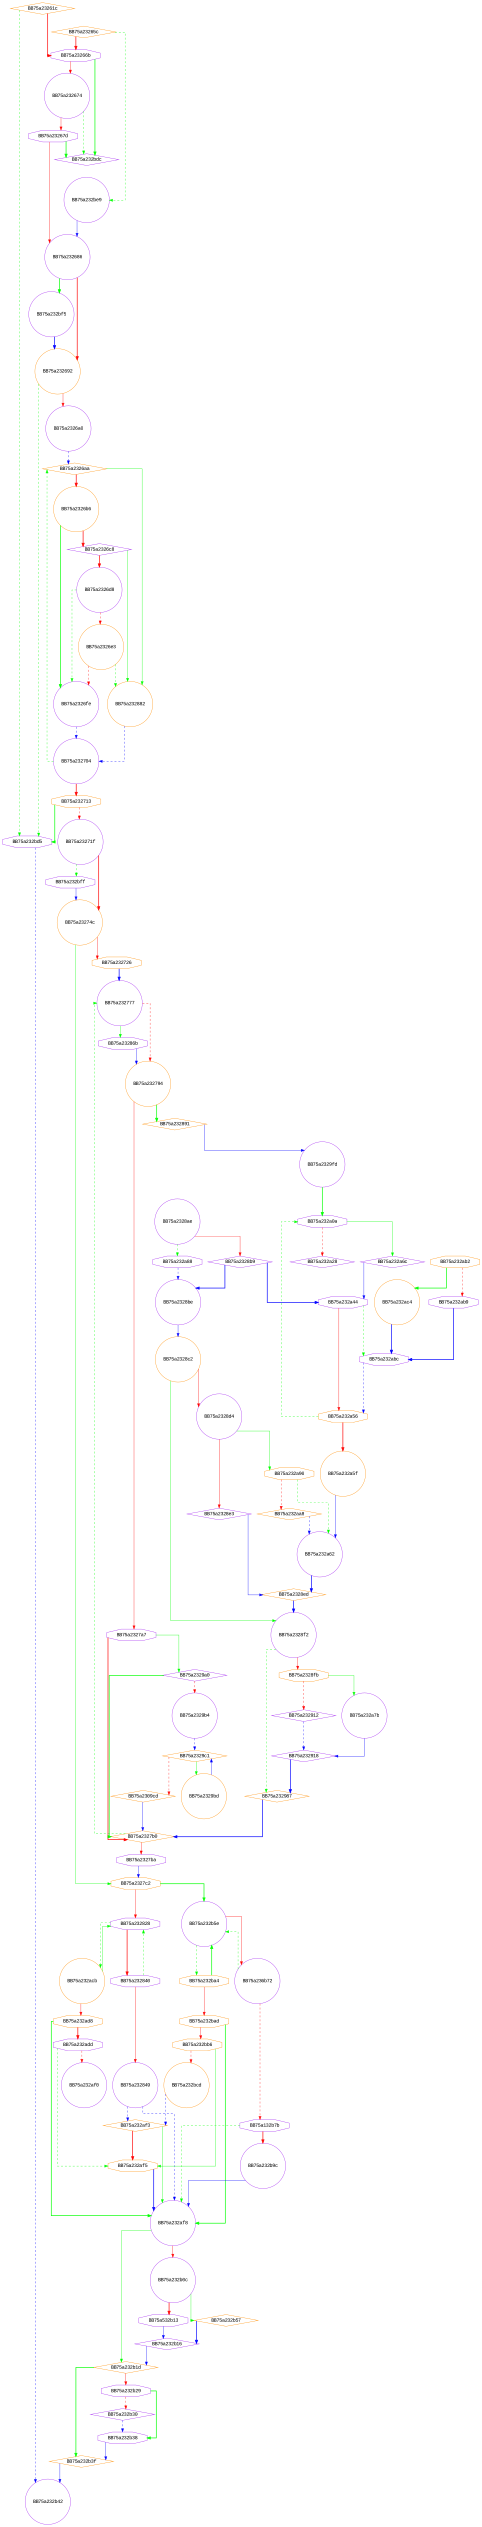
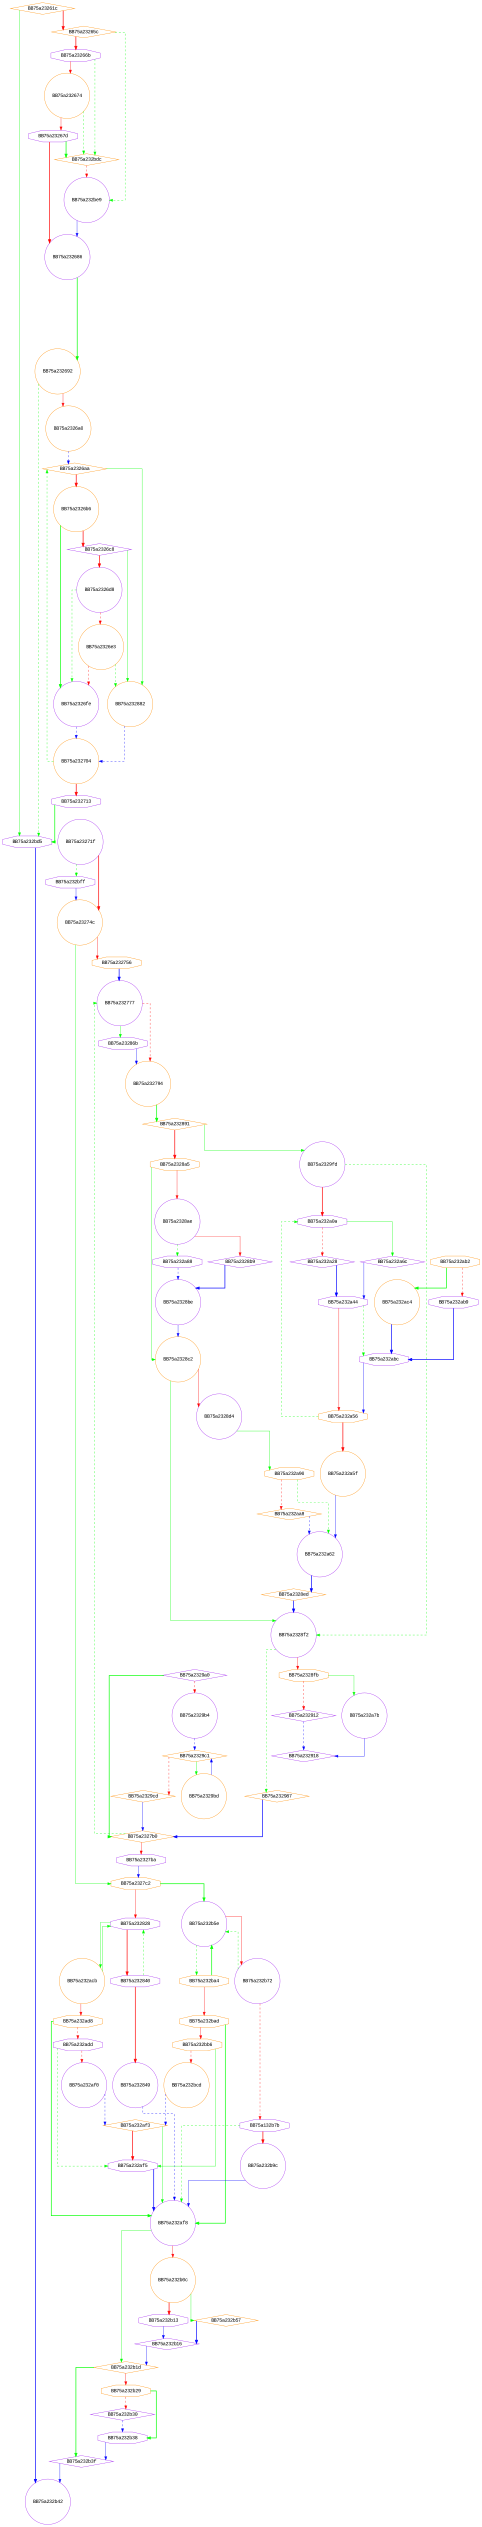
(48, 35) -> (63, 19)
(67, 96) -> (67, 96)
(95, 106) -> (95, 106)
(87, 160) -> (87, 160)
none -> (87, 170)
(50, 191) -> (50, 191)
(51, 314) -> none
(77, 317) -> (77, 317)
(19, 421) -> (19, 421)
(68, 429) -> (68, 429)
(76, 761) -> (76, 761)
(76, 802) -> (76, 802)
(79, 812) -> none
(117, 963) -> (117, 963)
(240, 1150) -> (240, 1150)
none -> (175, 1164)
(322, 1200) -> (322, 1200)
(271, 1302) -> (336, 1279)
(363, 1386) -> (363, 1386)
none -> (427, 1413)
(219, 1514) -> none
(131, 1635) -> none
(35, 1664) -> (35, 1664)
(290, 1774) -> none
(143, 1796) -> (143, 1796)
(100, 1938) -> (100, 1938)
(257, 1981) -> (257, 1981)
(135, 2023) -> (135, 2023)
(78, 2031) -> (78, 2031)
(128, 2112) -> (105, 2108)
(133, 2166) -> (133, 2166)
(173, 2280) -> (173, 2280)
(163, 2320) -> (163, 2320)
(126, 2391) -> (126, 2391)
(81, 2461) -> (81, 2461)
